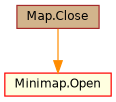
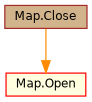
(58, 85) -> (46, 85)
